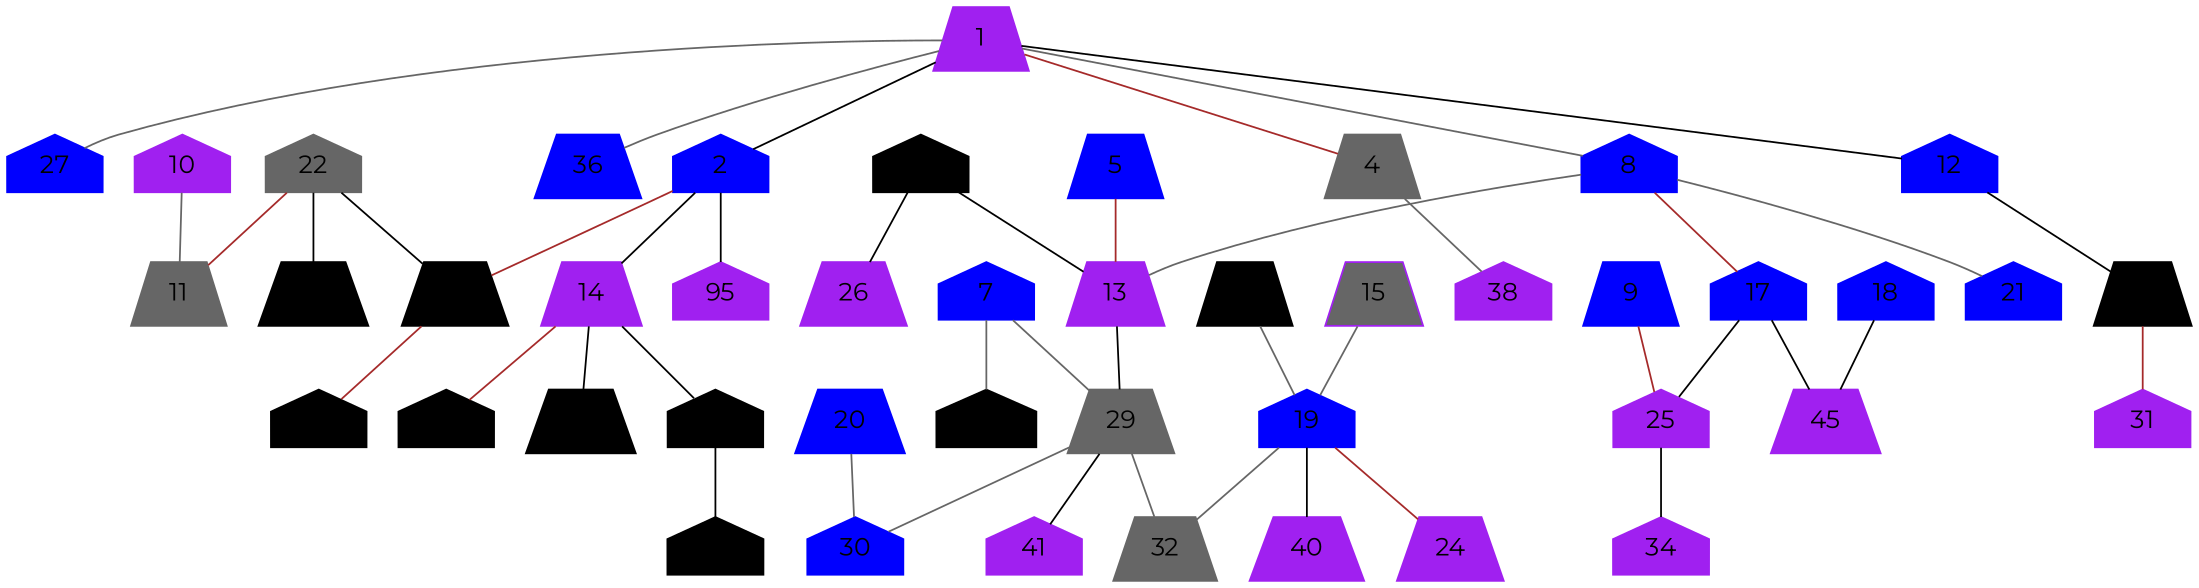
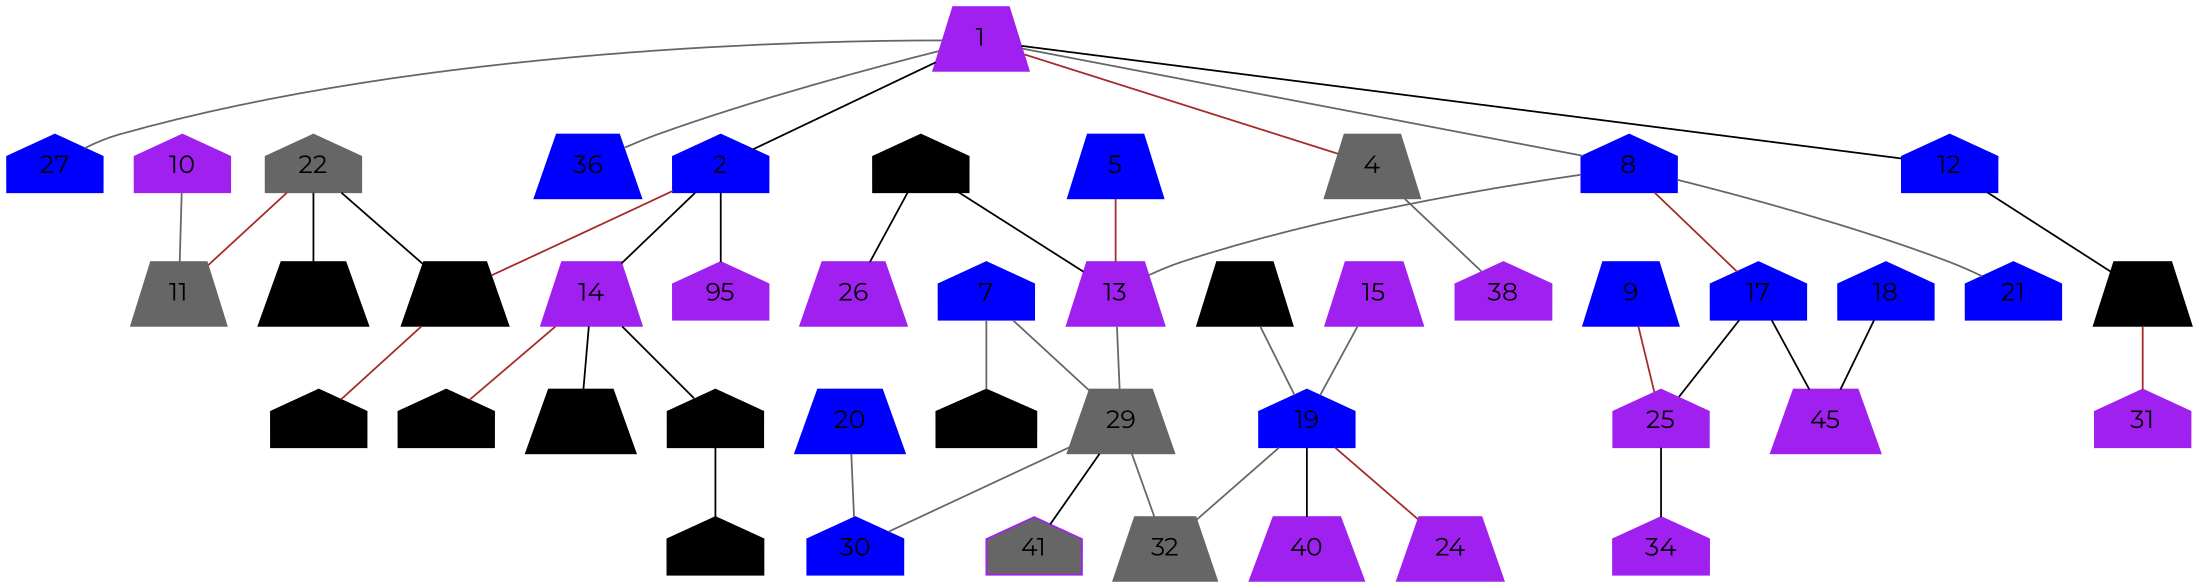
(1374, 294) -> (1374, 294)
(1118, 358) -> (1118, 358)
(1034, 549) -> (1034, 549)
